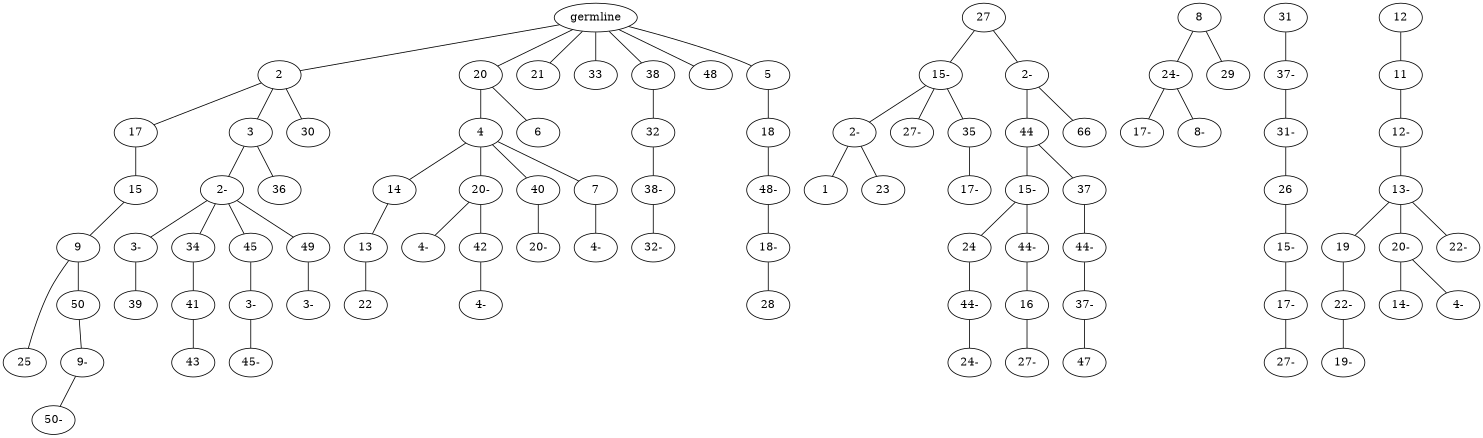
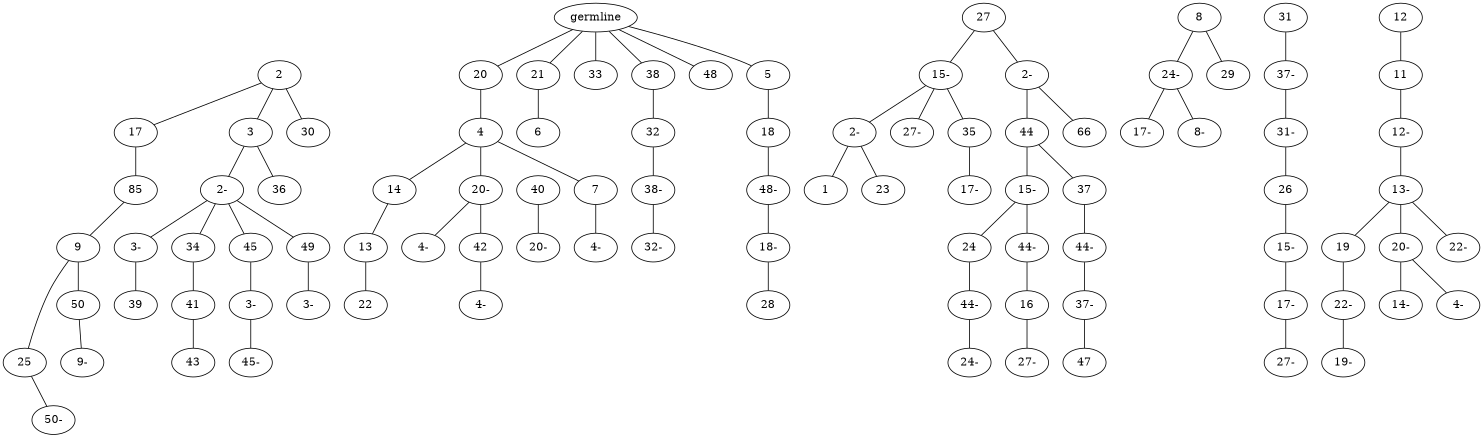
(430, 48) -> none
(509, 104) -> (538, 104)
(509, 161) -> none
(136, 190) -> (136, 190)
(68, 391) -> (39, 391)
